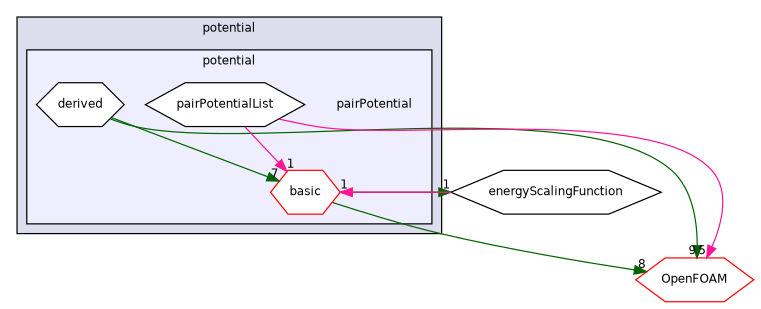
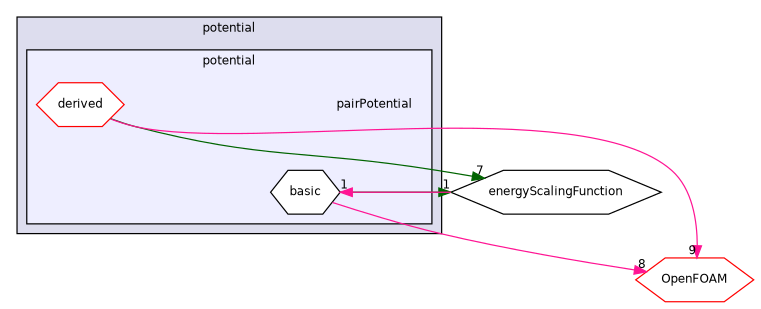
(80, 105) -> (80, 105)
(225, 105) -> none
(305, 132) -> (419, 129)
(190, 147) -> (290, 154)
(305, 192) -> (305, 192)
(482, 243) -> (482, 243)
